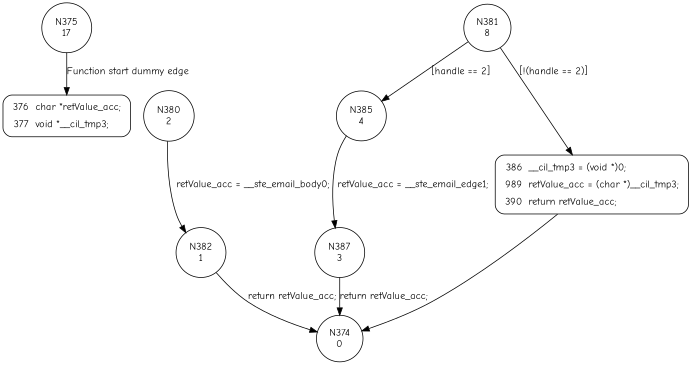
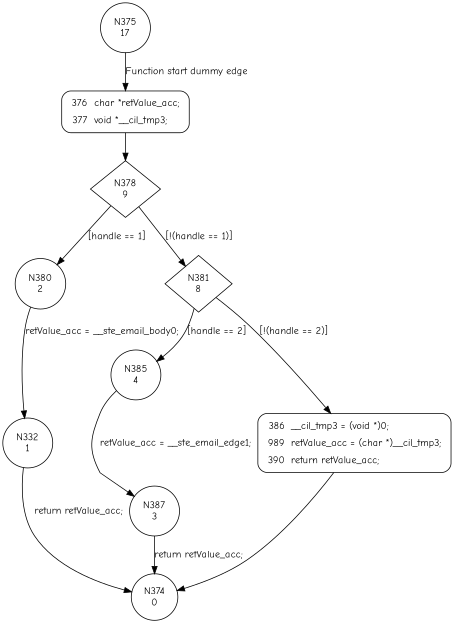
(487, 28) -> (199, 284)
none -> (125, 189)
(201, 253) -> (28, 443)
